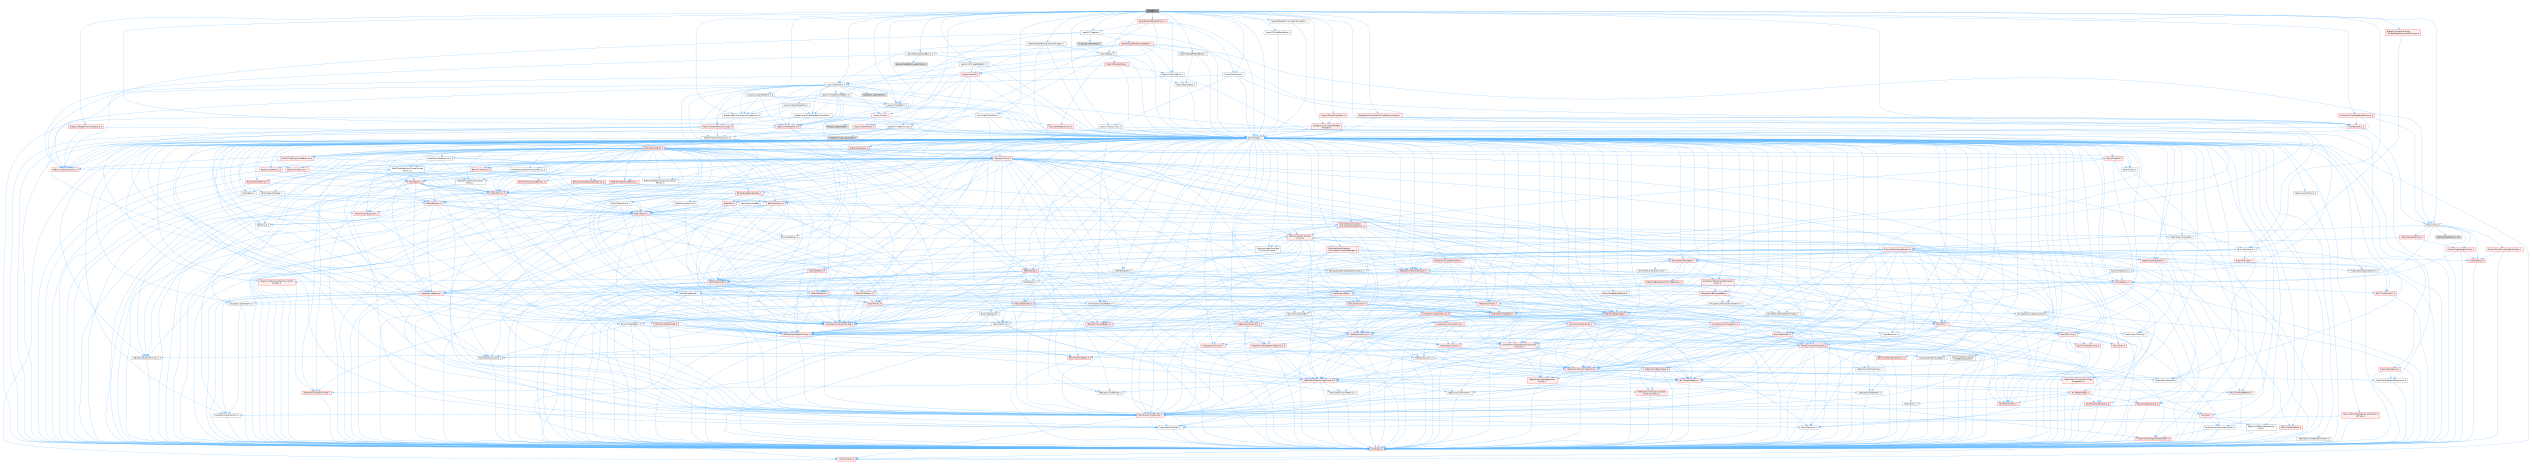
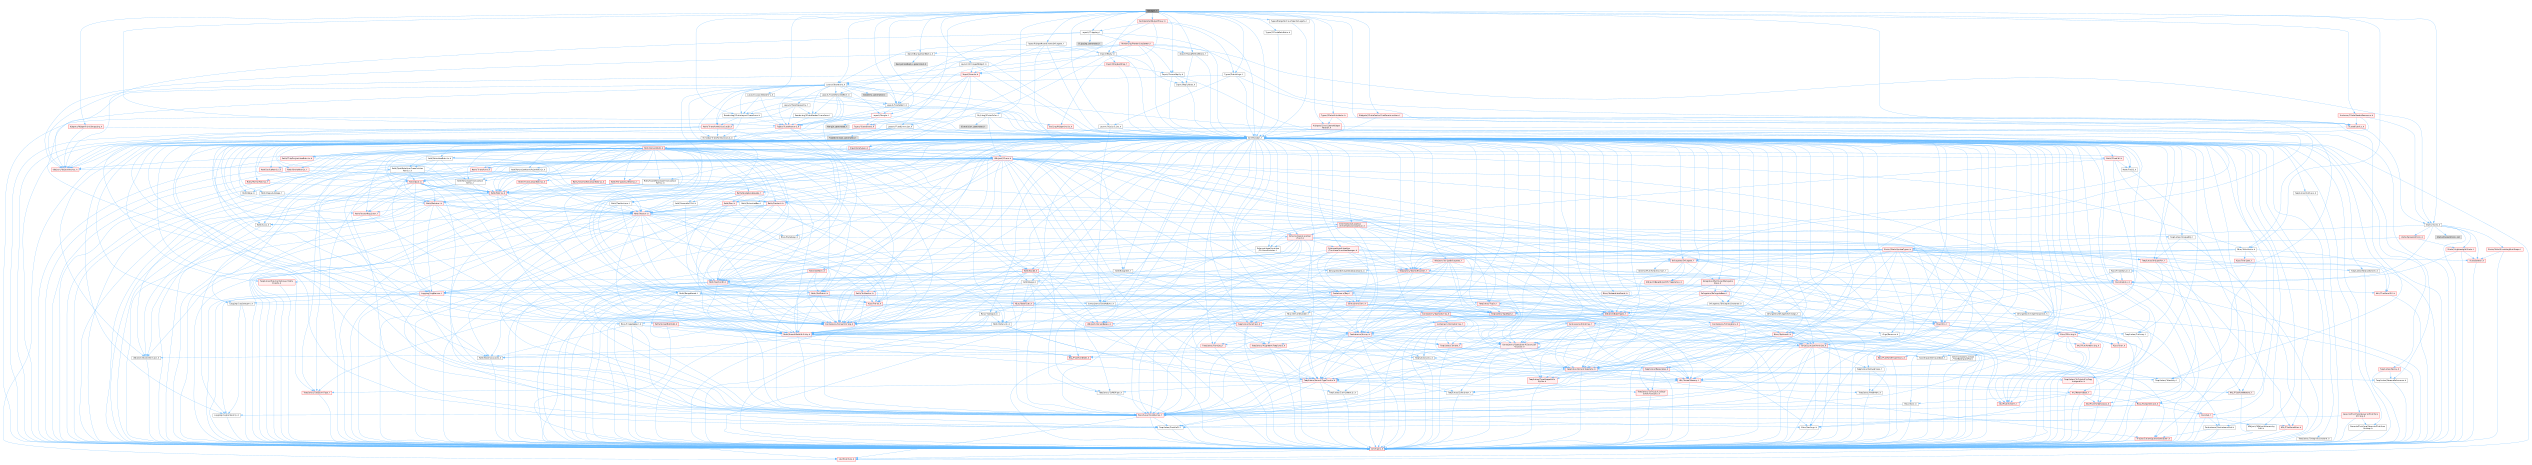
(2403, 33) -> none
none -> (973, 127)
(718, 138) -> (718, 138)
none -> (2368, 428)
